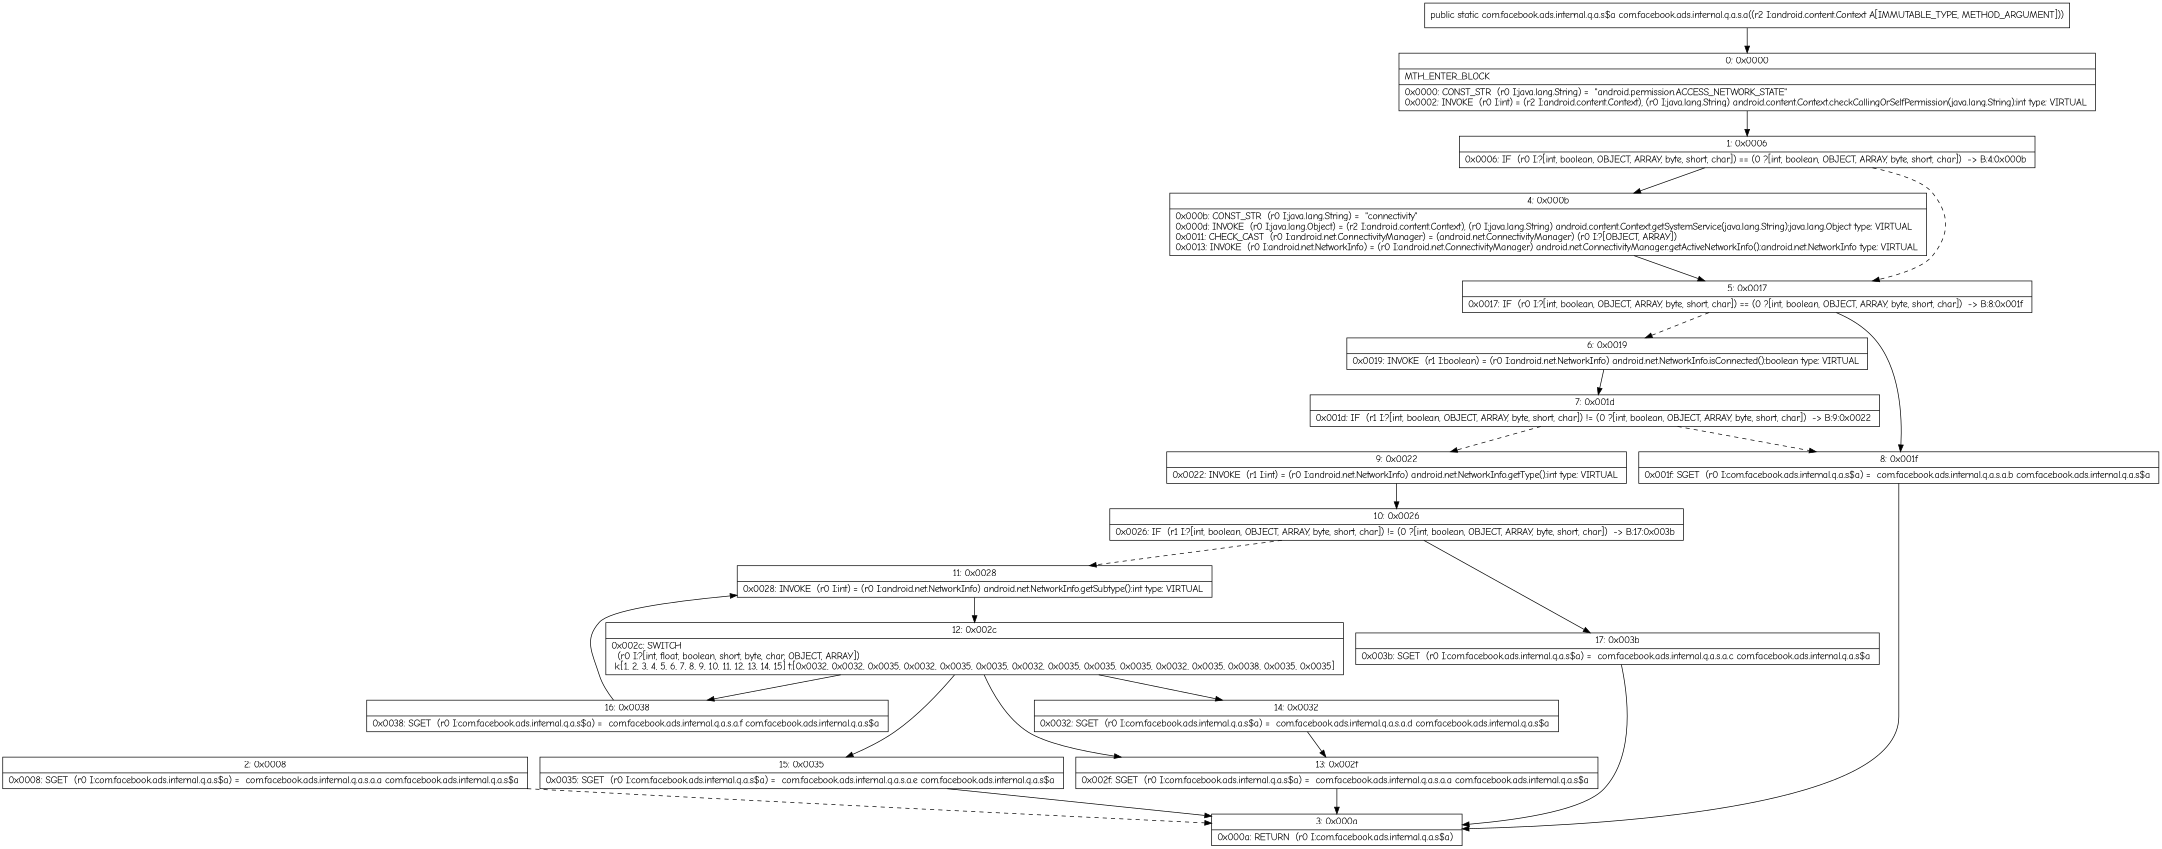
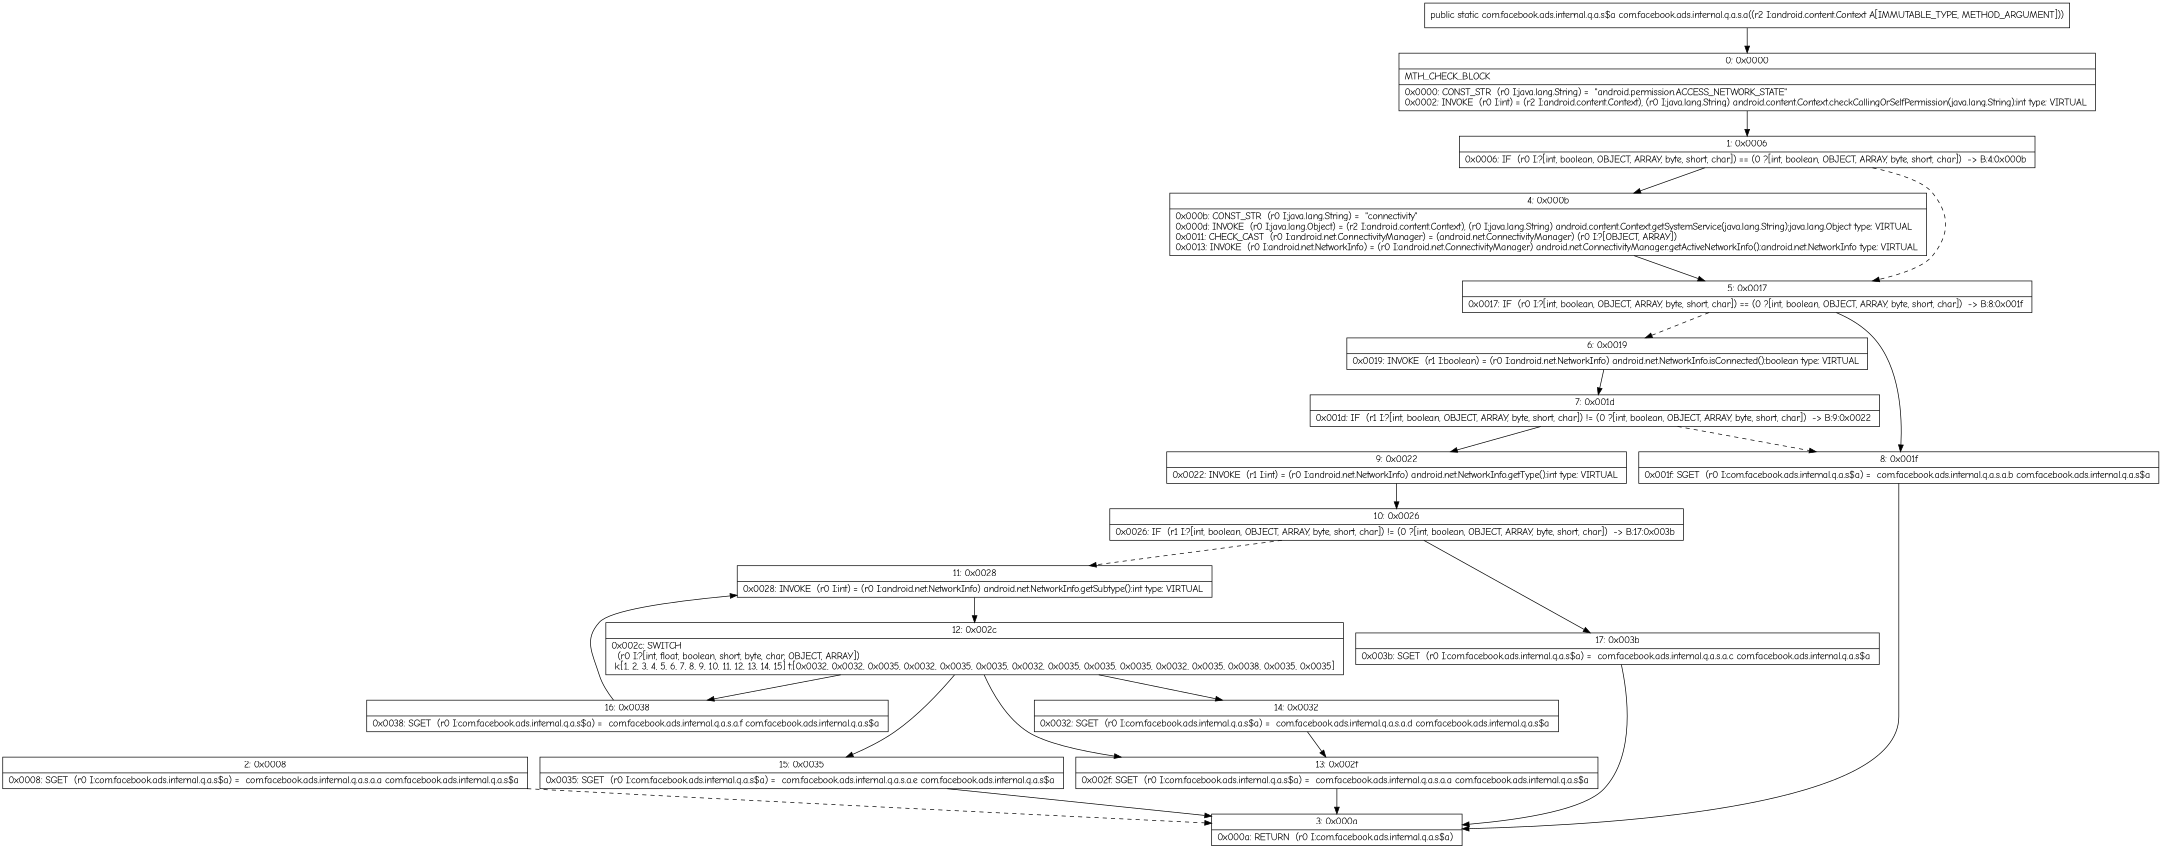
(1447, 77) -> (1447, 77)
(1499, 438) -> (1499, 438)
